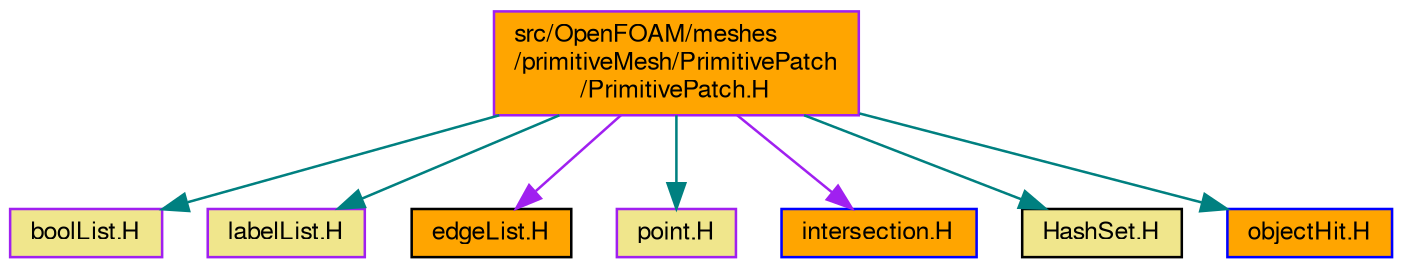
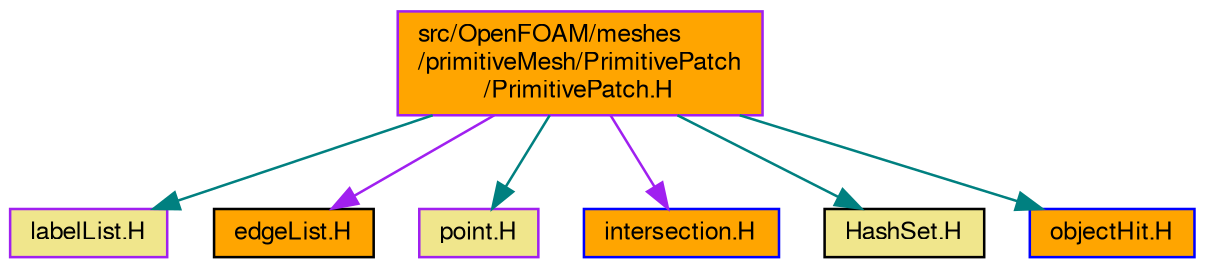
(86, 233) -> none
